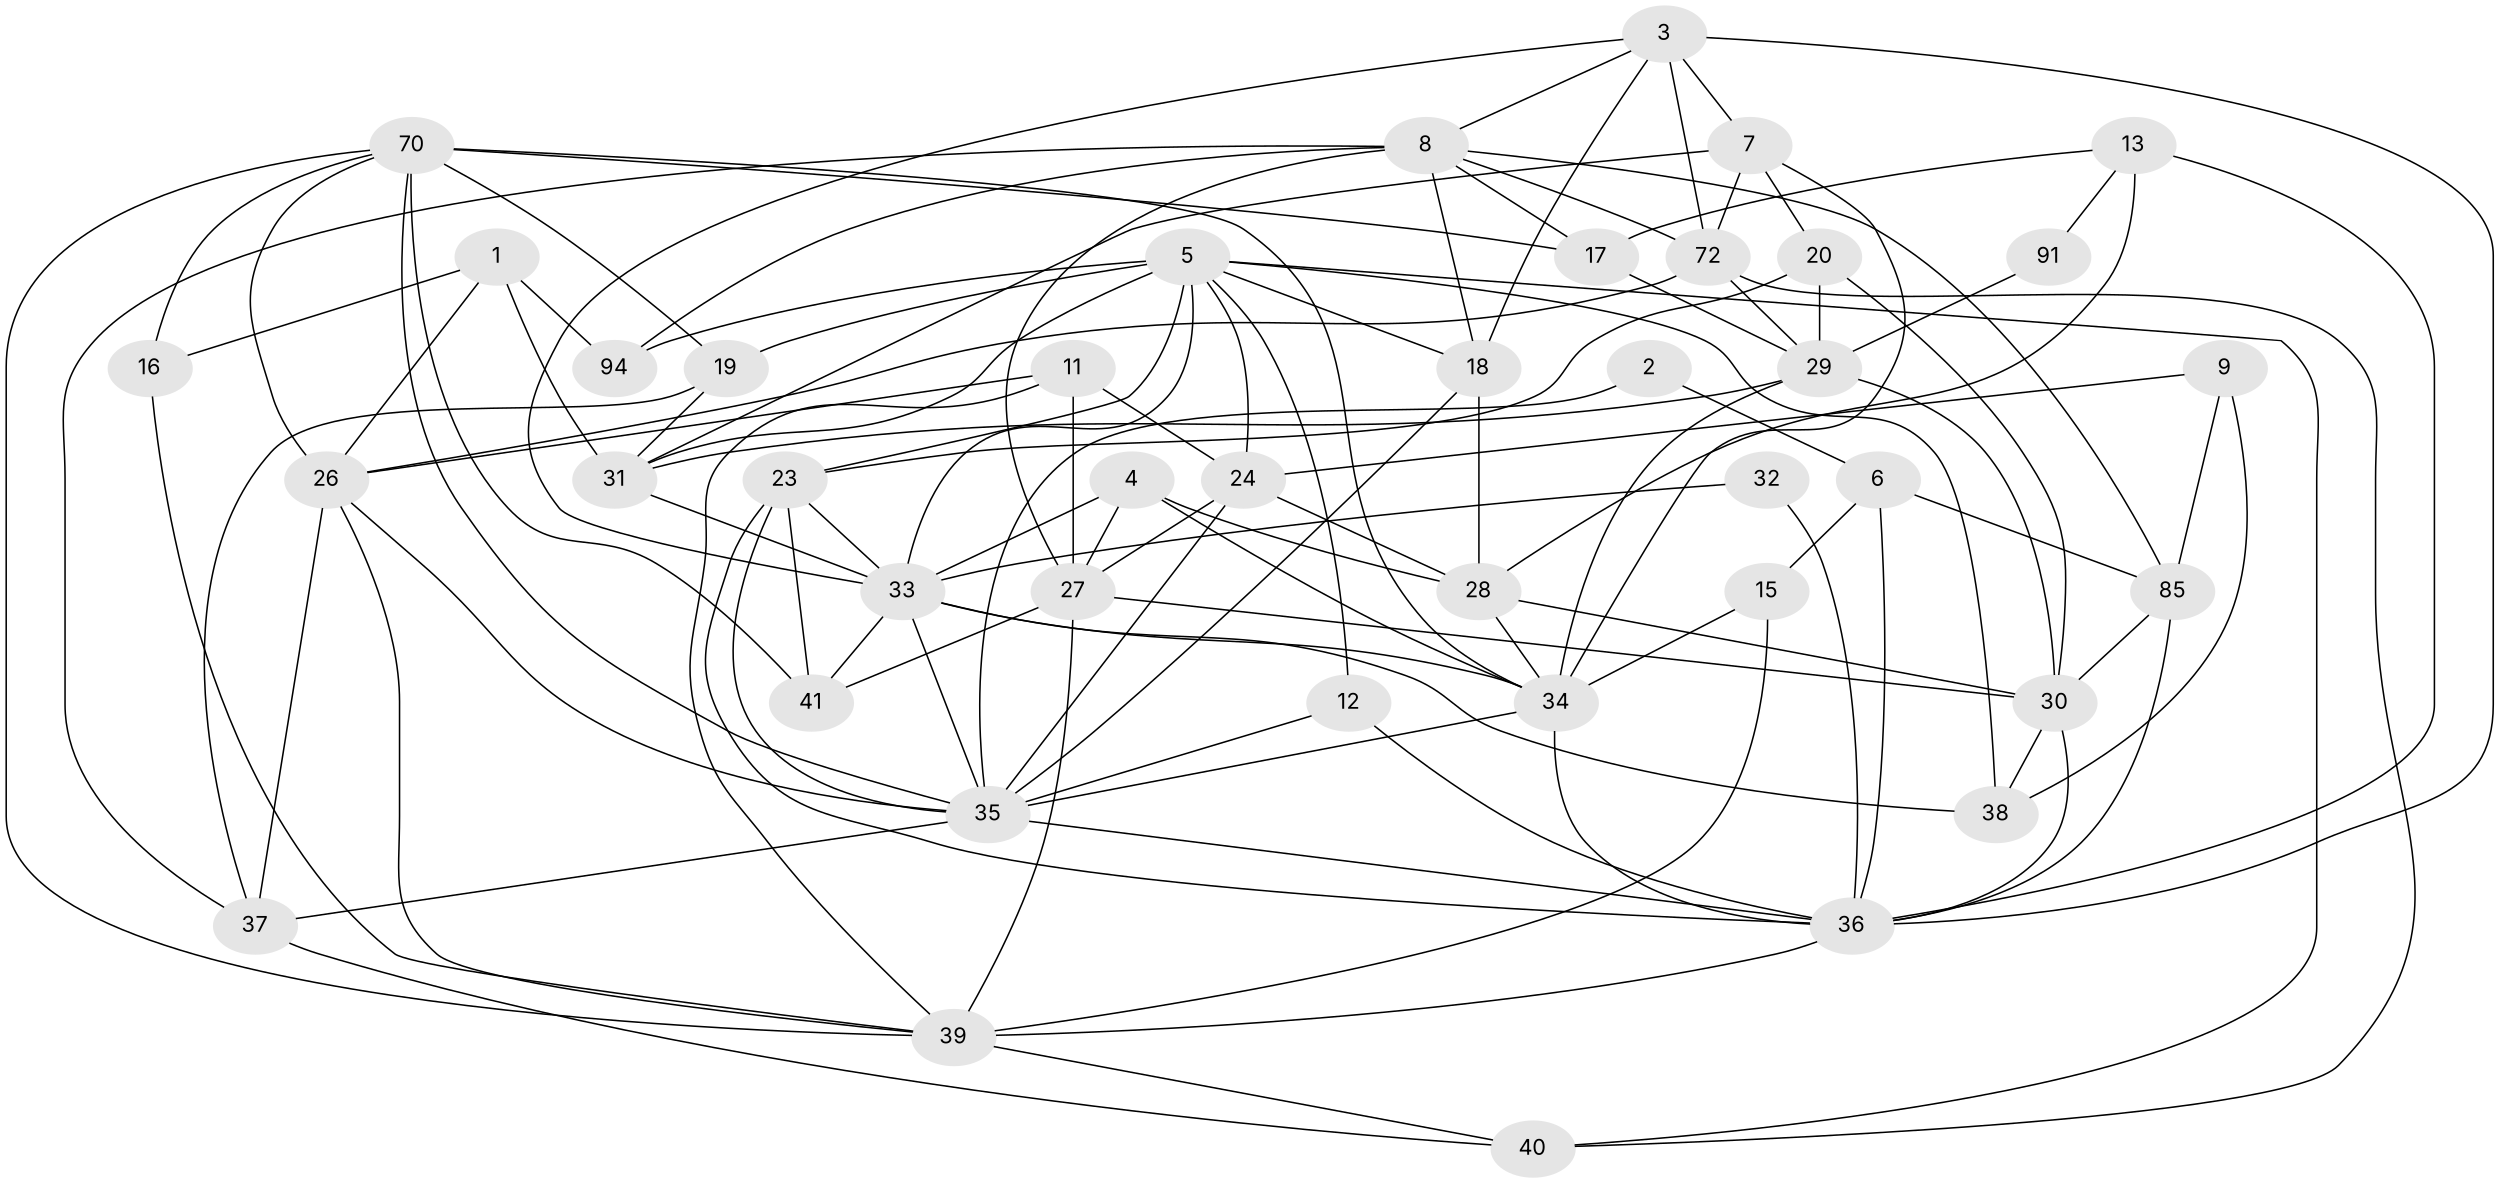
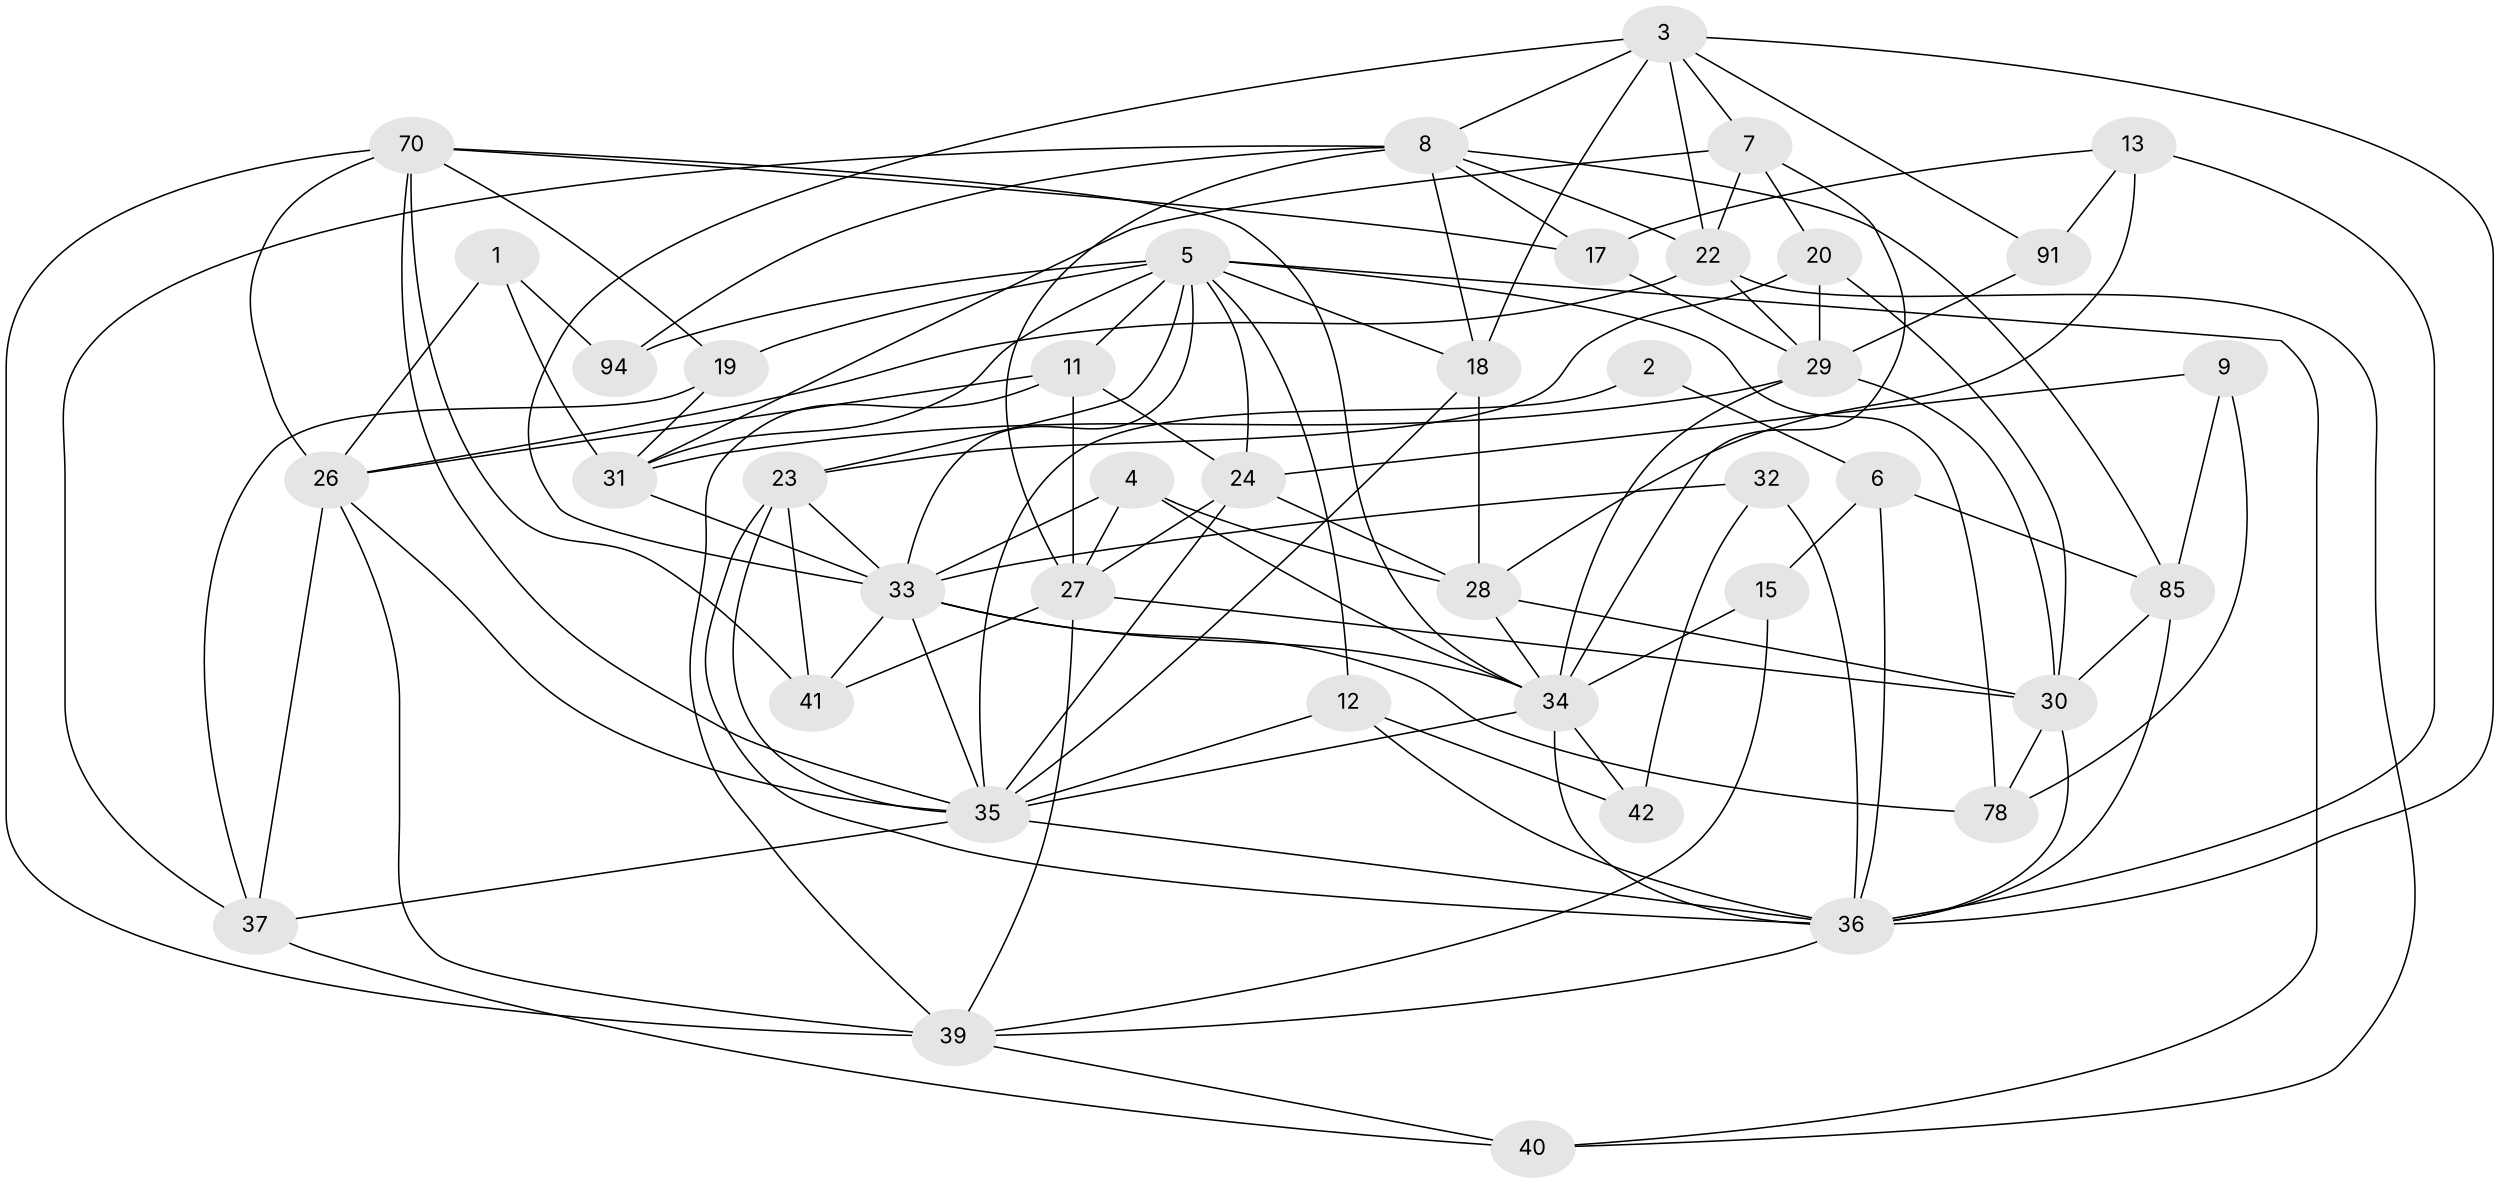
none -> (1857, 146)
(1708, 257) -> (1708, 257)
none -> (1130, 313)
(150, 369) -> none
none -> (1642, 815)
(1996, 815) -> (1996, 815)
